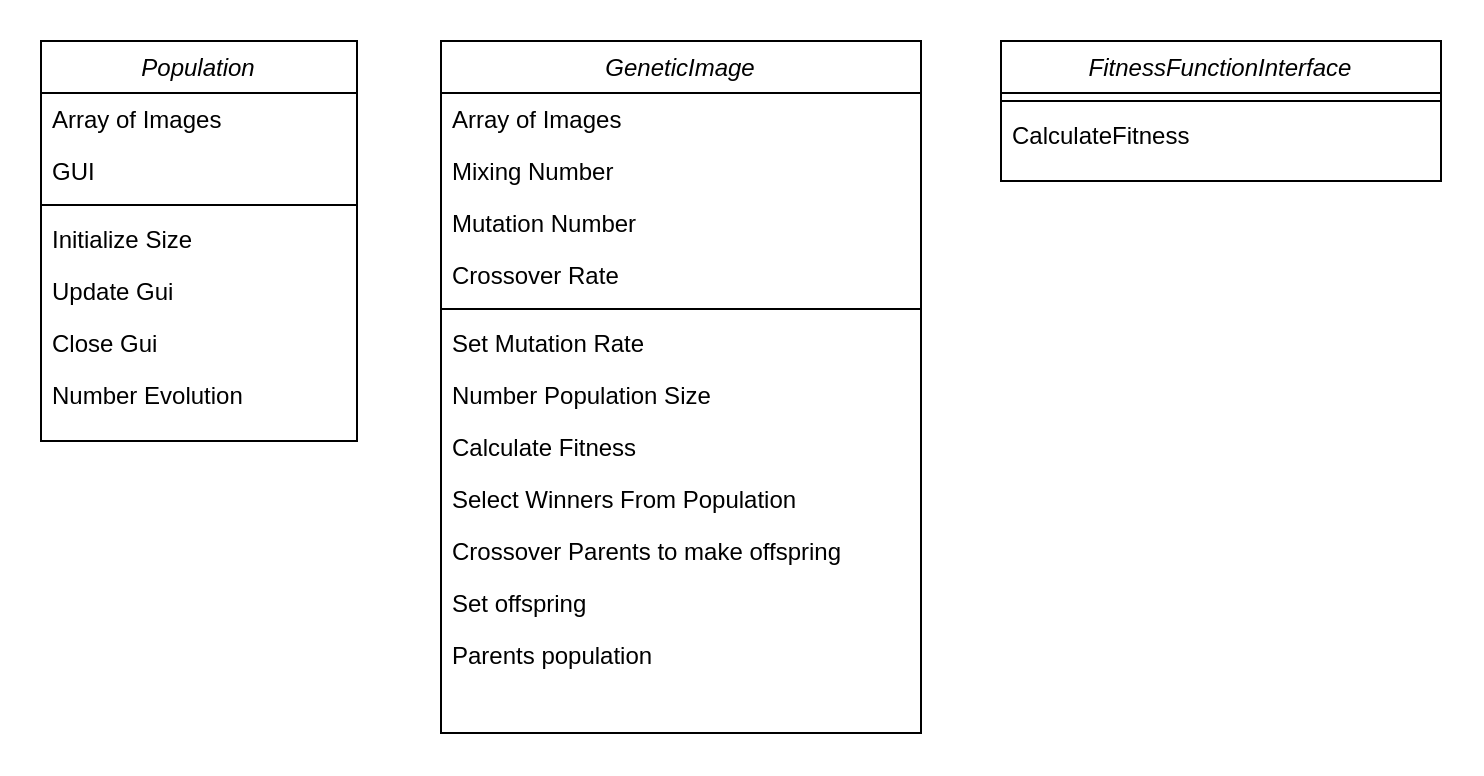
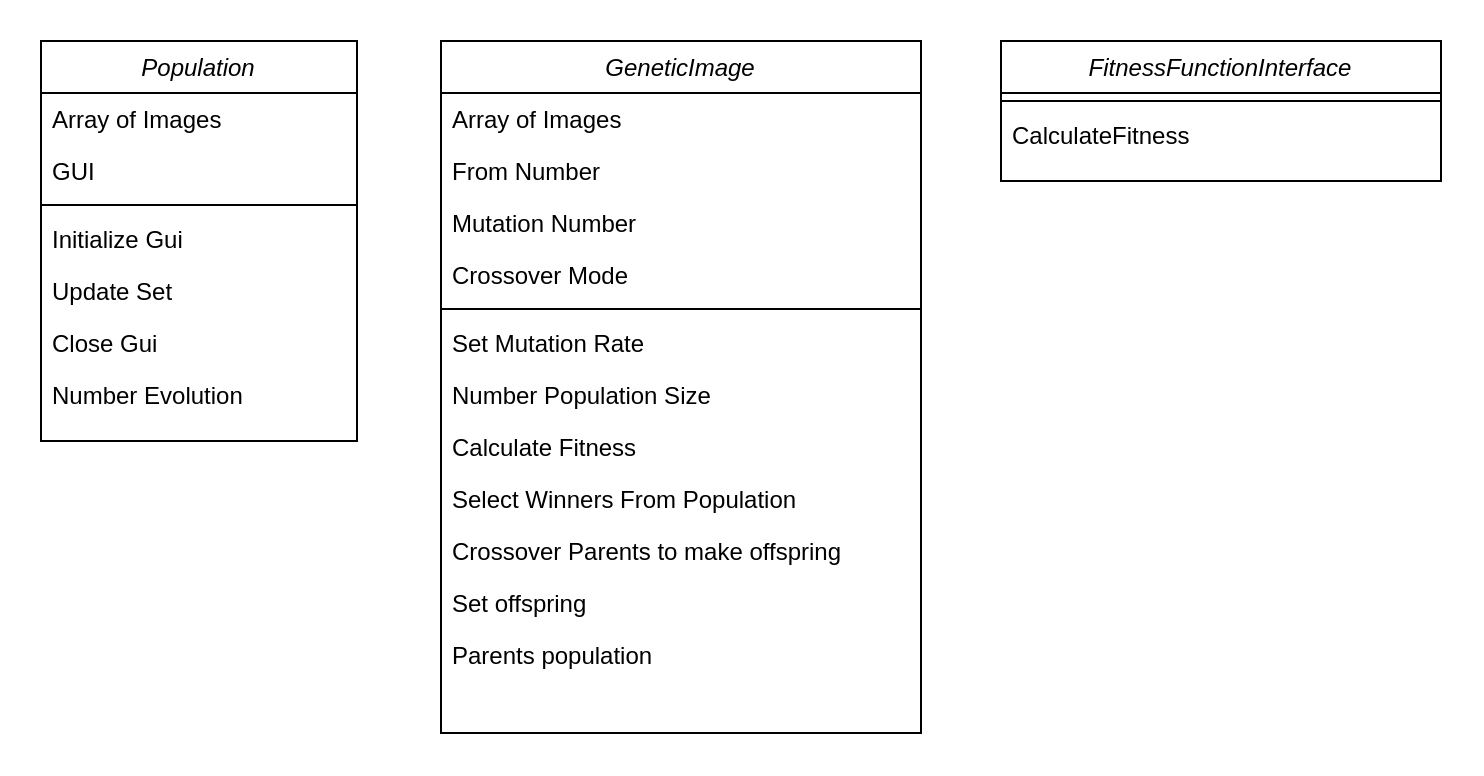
(530, 172) -> (523, 172)
(134, 240) -> (127, 240)
(543, 276) -> (543, 276)
(113, 292) -> (116, 292)
